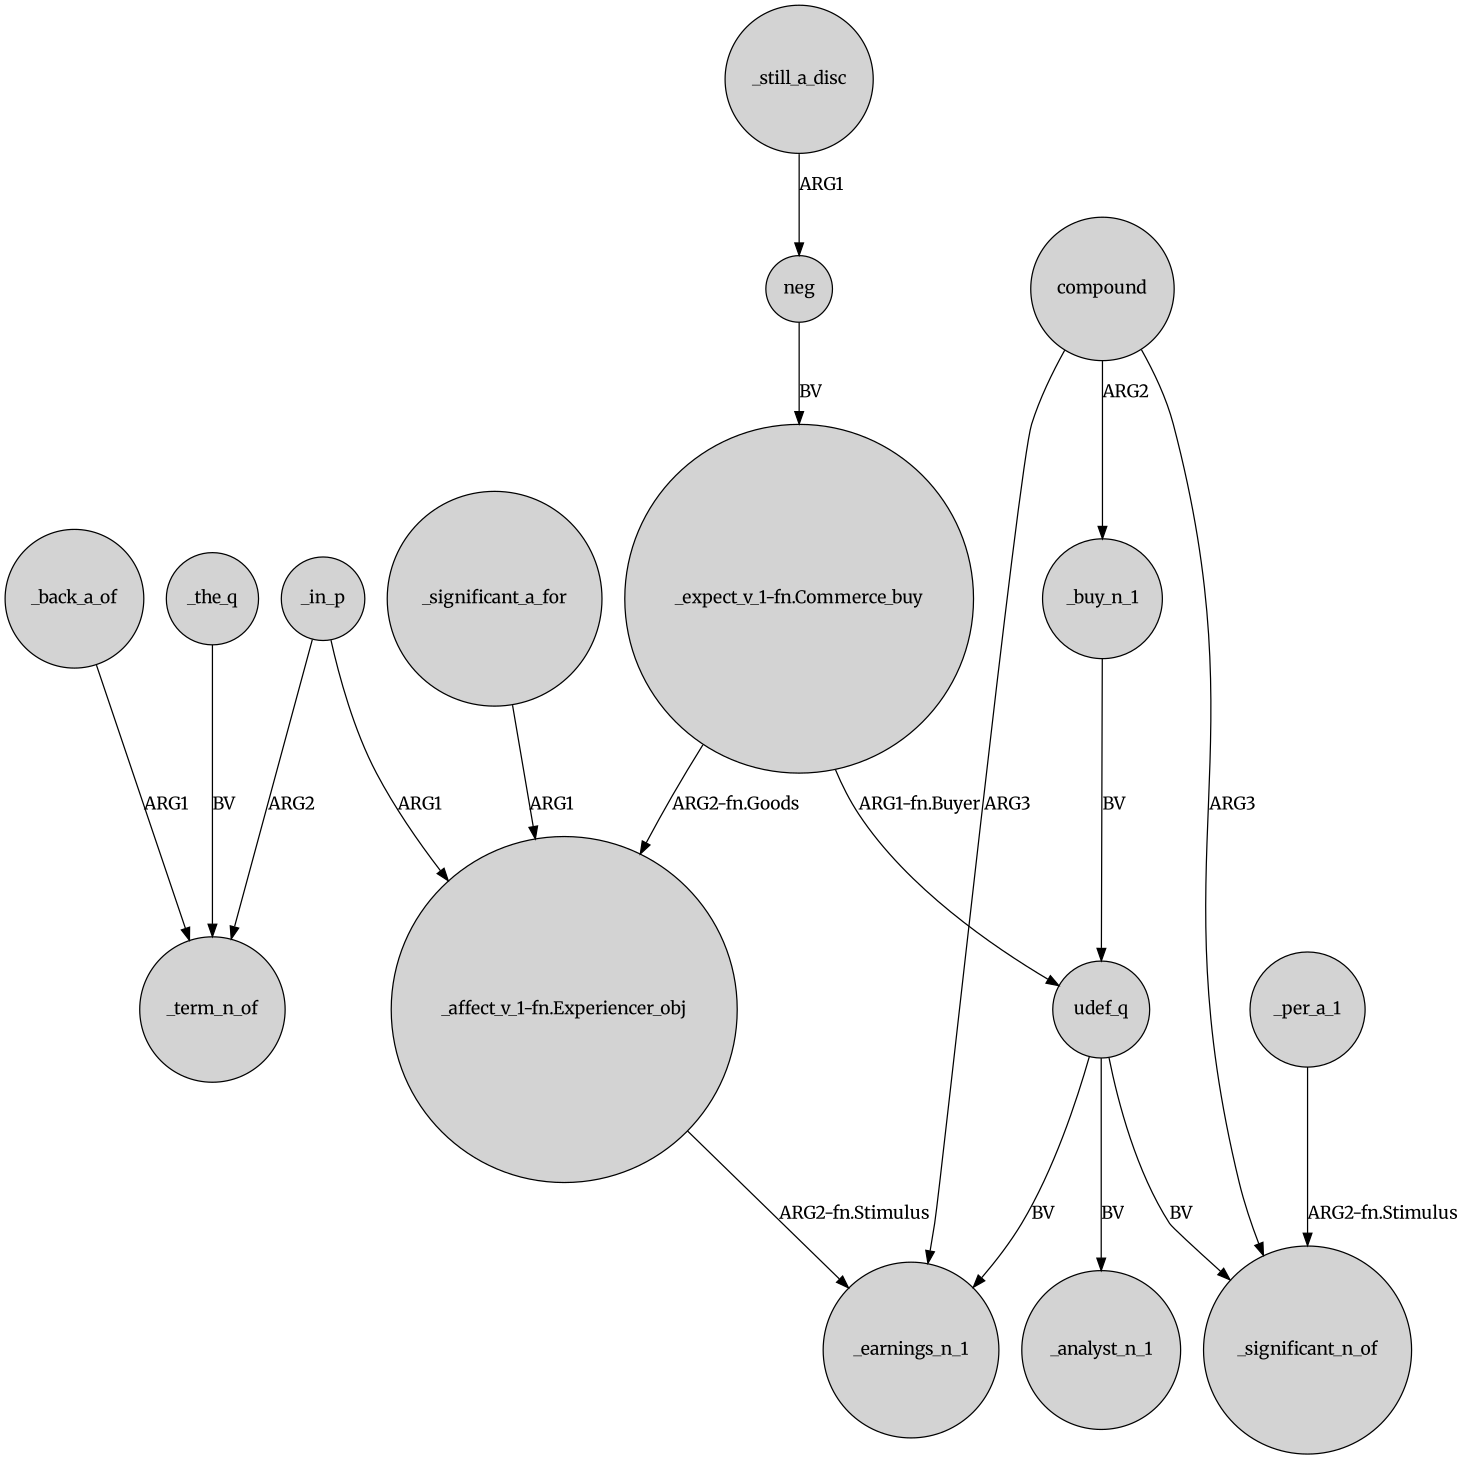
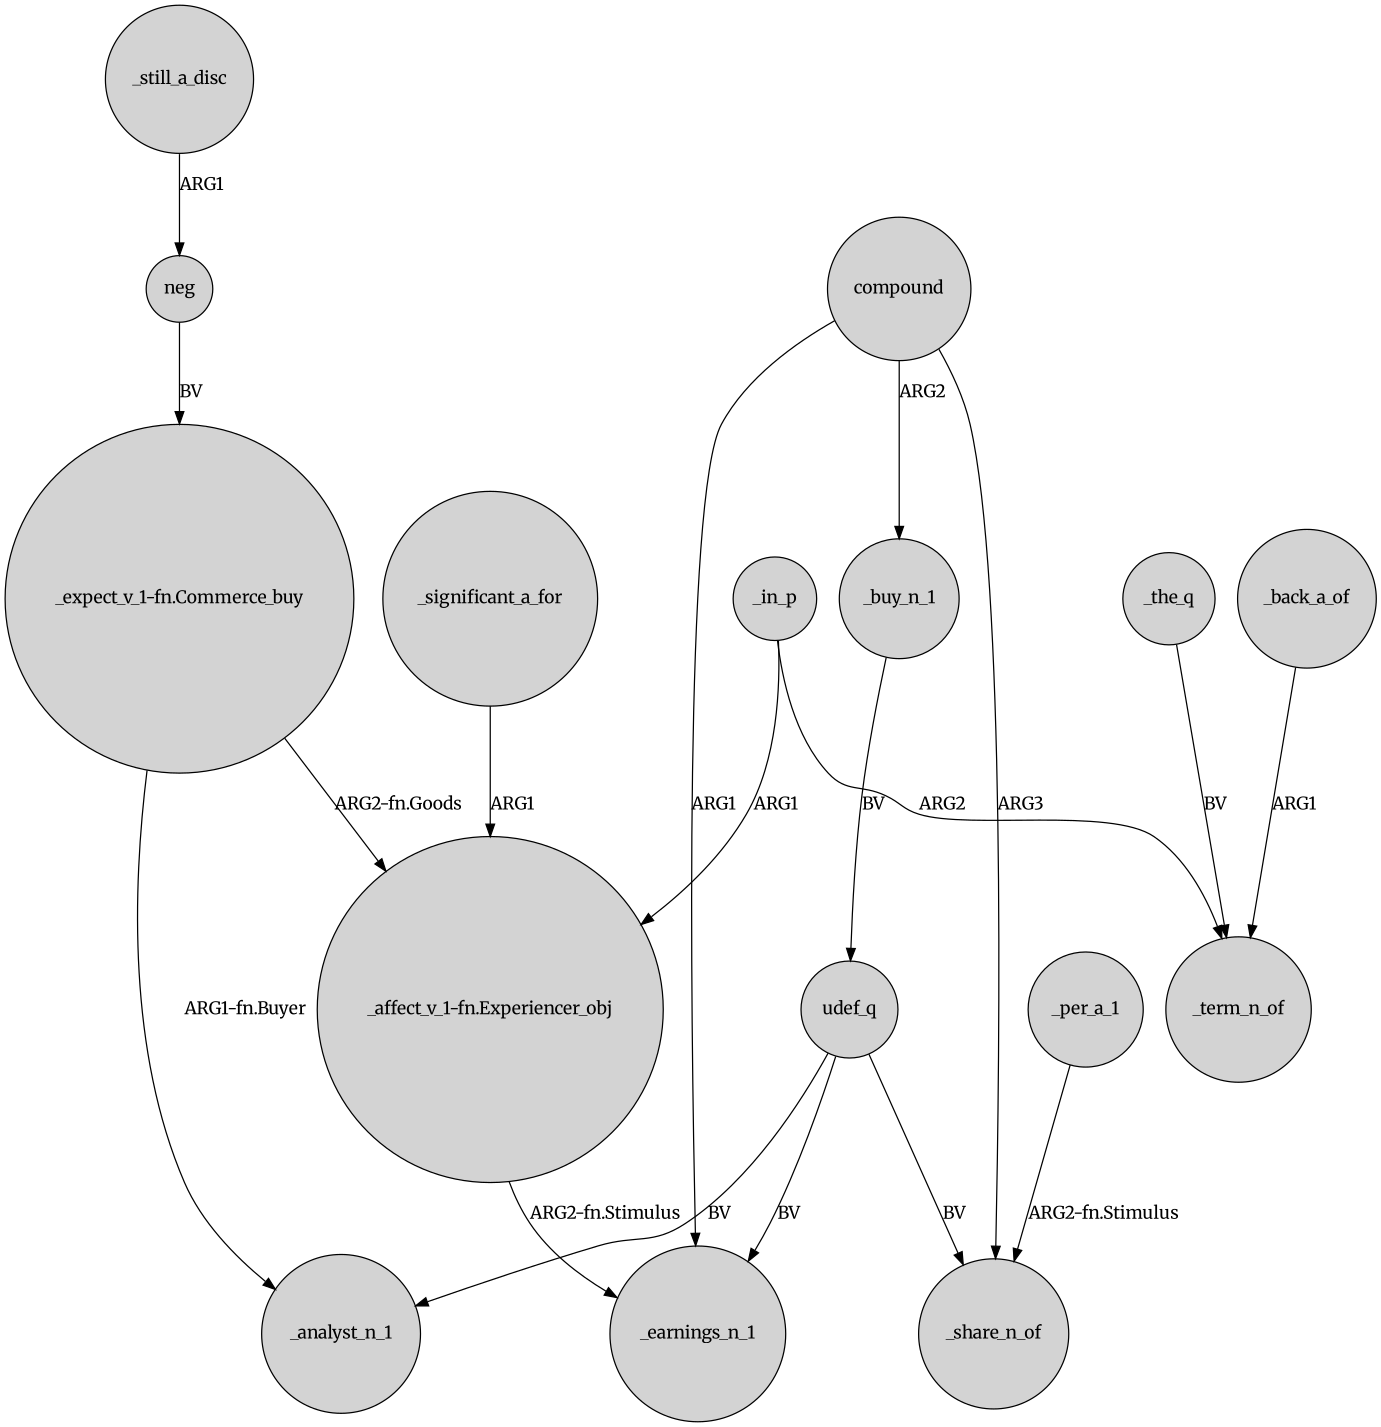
(1008, 805) -> (714, 805)
(926, 890) -> (147, 1043)
(1308, 1350) -> (994, 1334)
